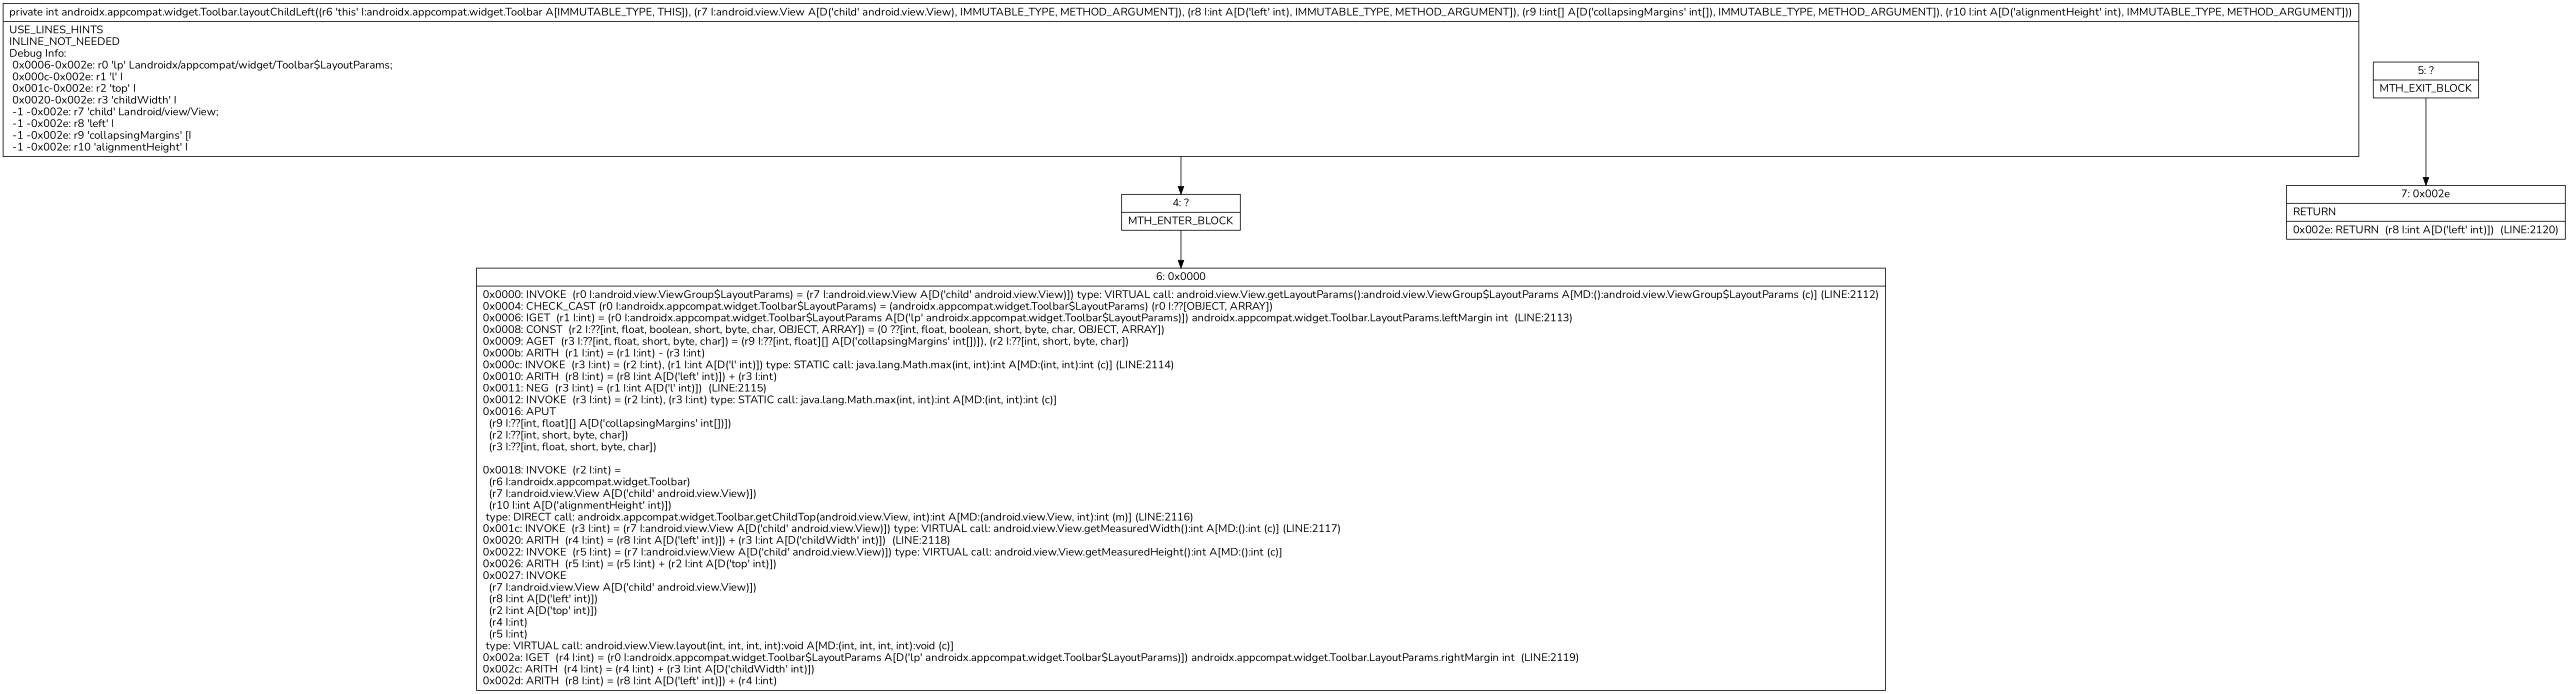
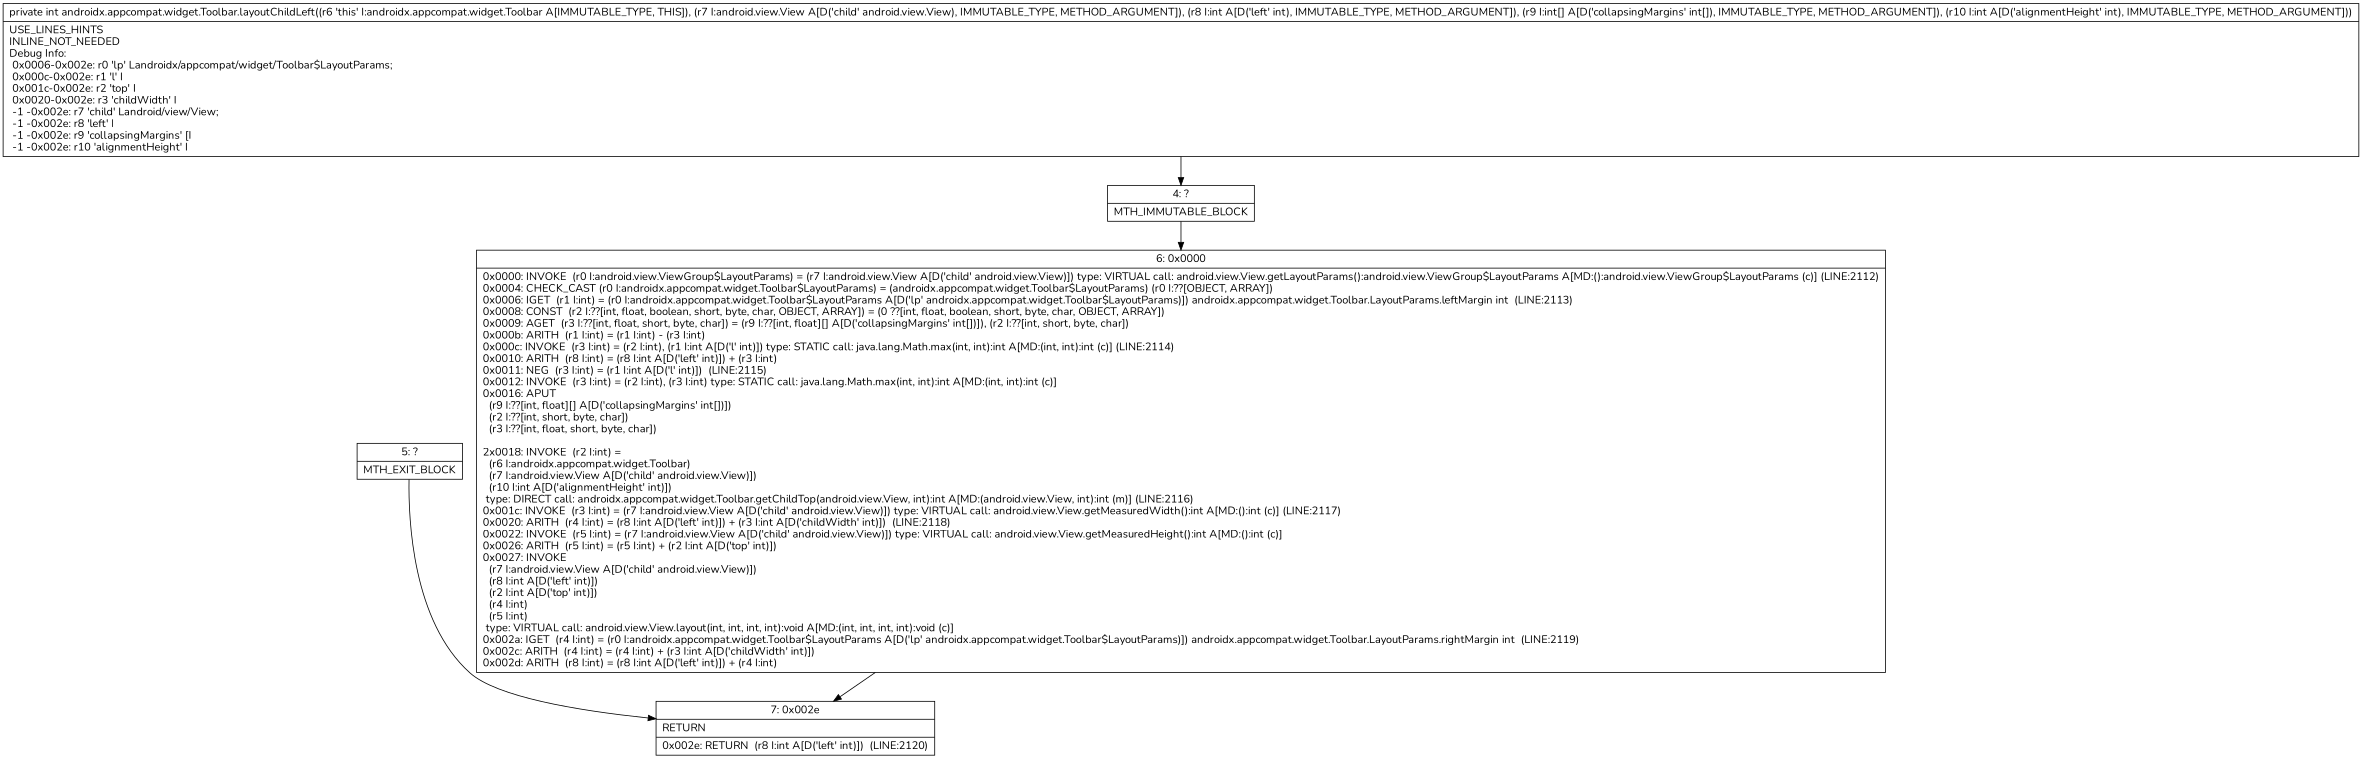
(1181, 221) -> (1181, 212)
(553, 470) -> (553, 452)
none -> (858, 685)
